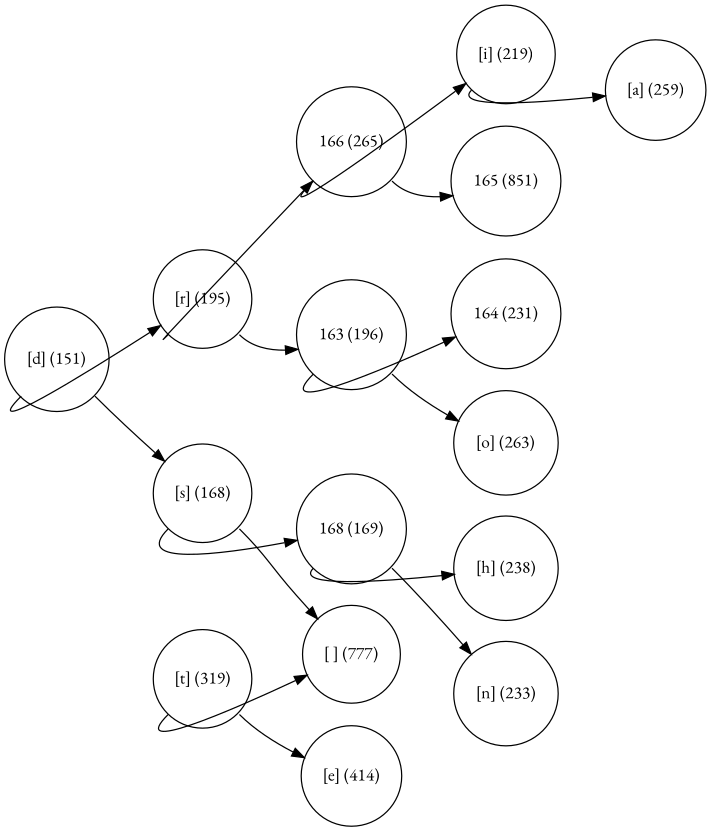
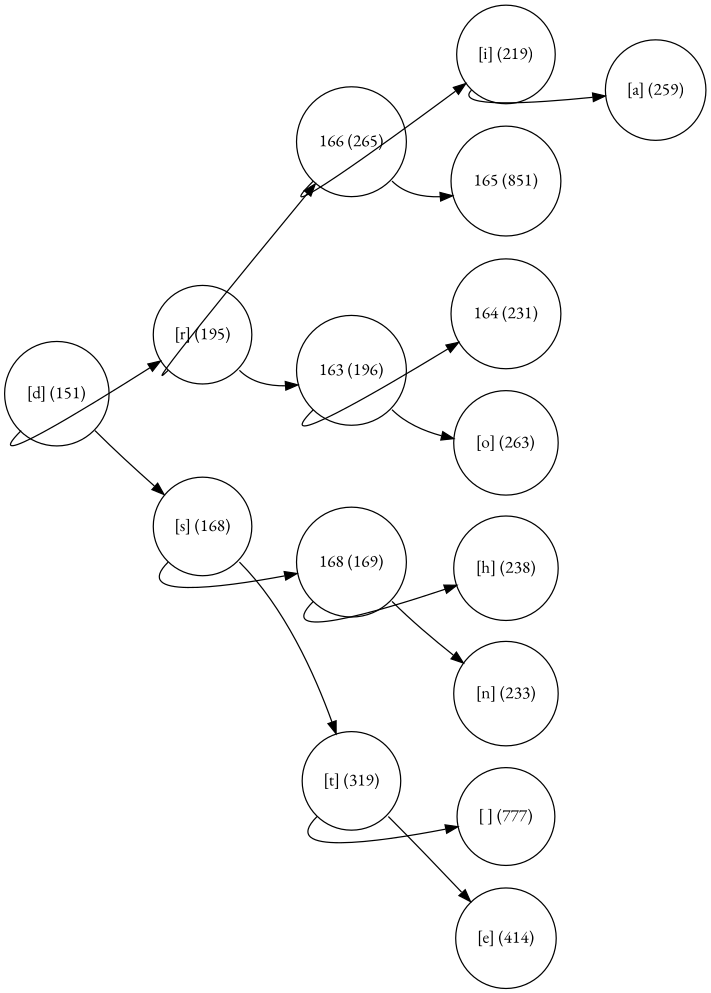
(275, 569) -> (294, 637)
